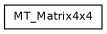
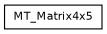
(53, 17) -> (53, 17)
